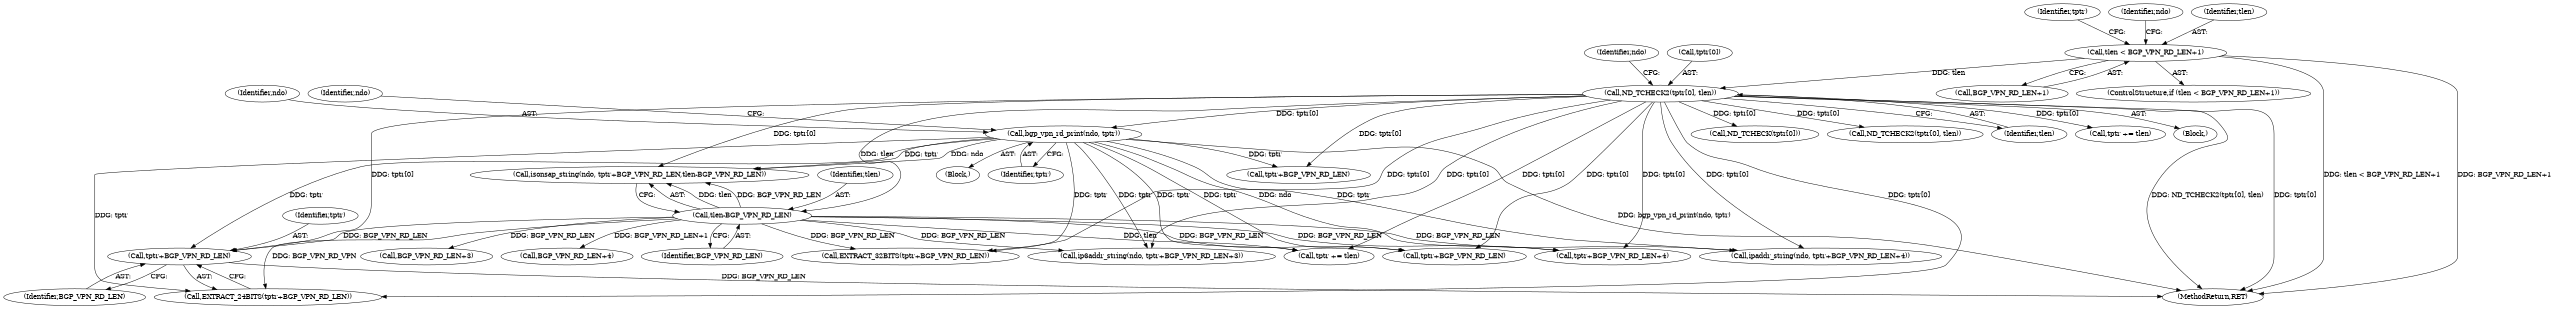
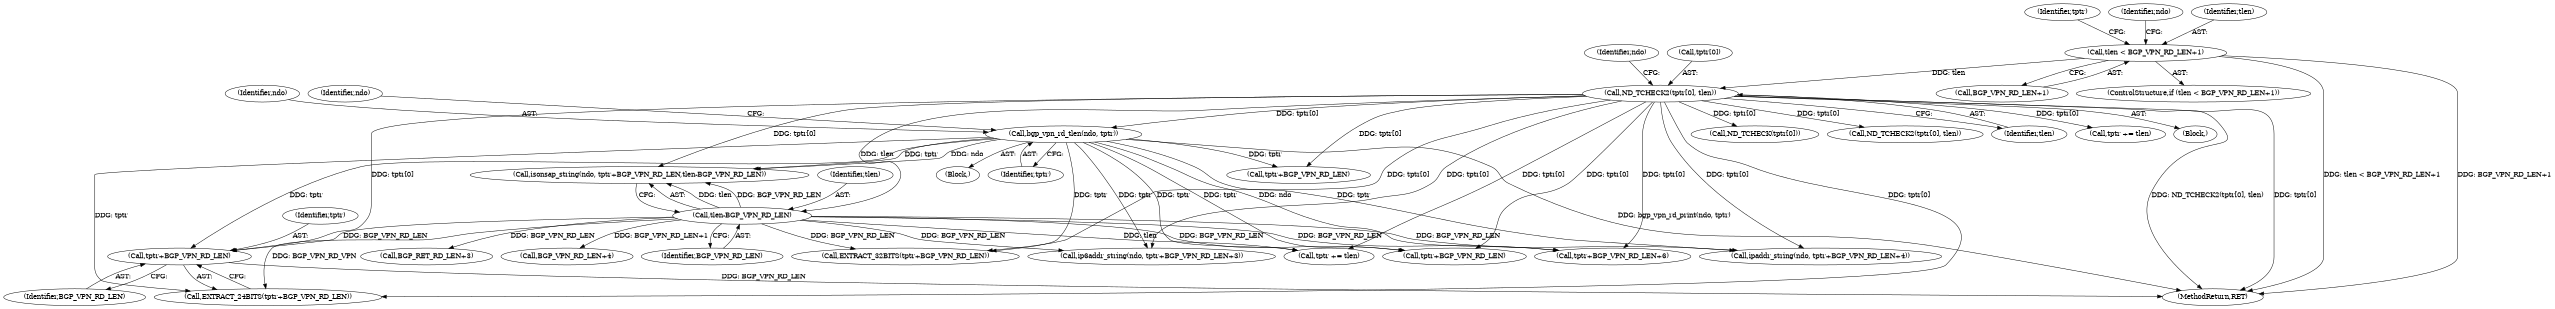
(1064, 134) -> (1064, 134)
(427, 256) -> (427, 256)
(1613, 256) -> (1613, 256)
